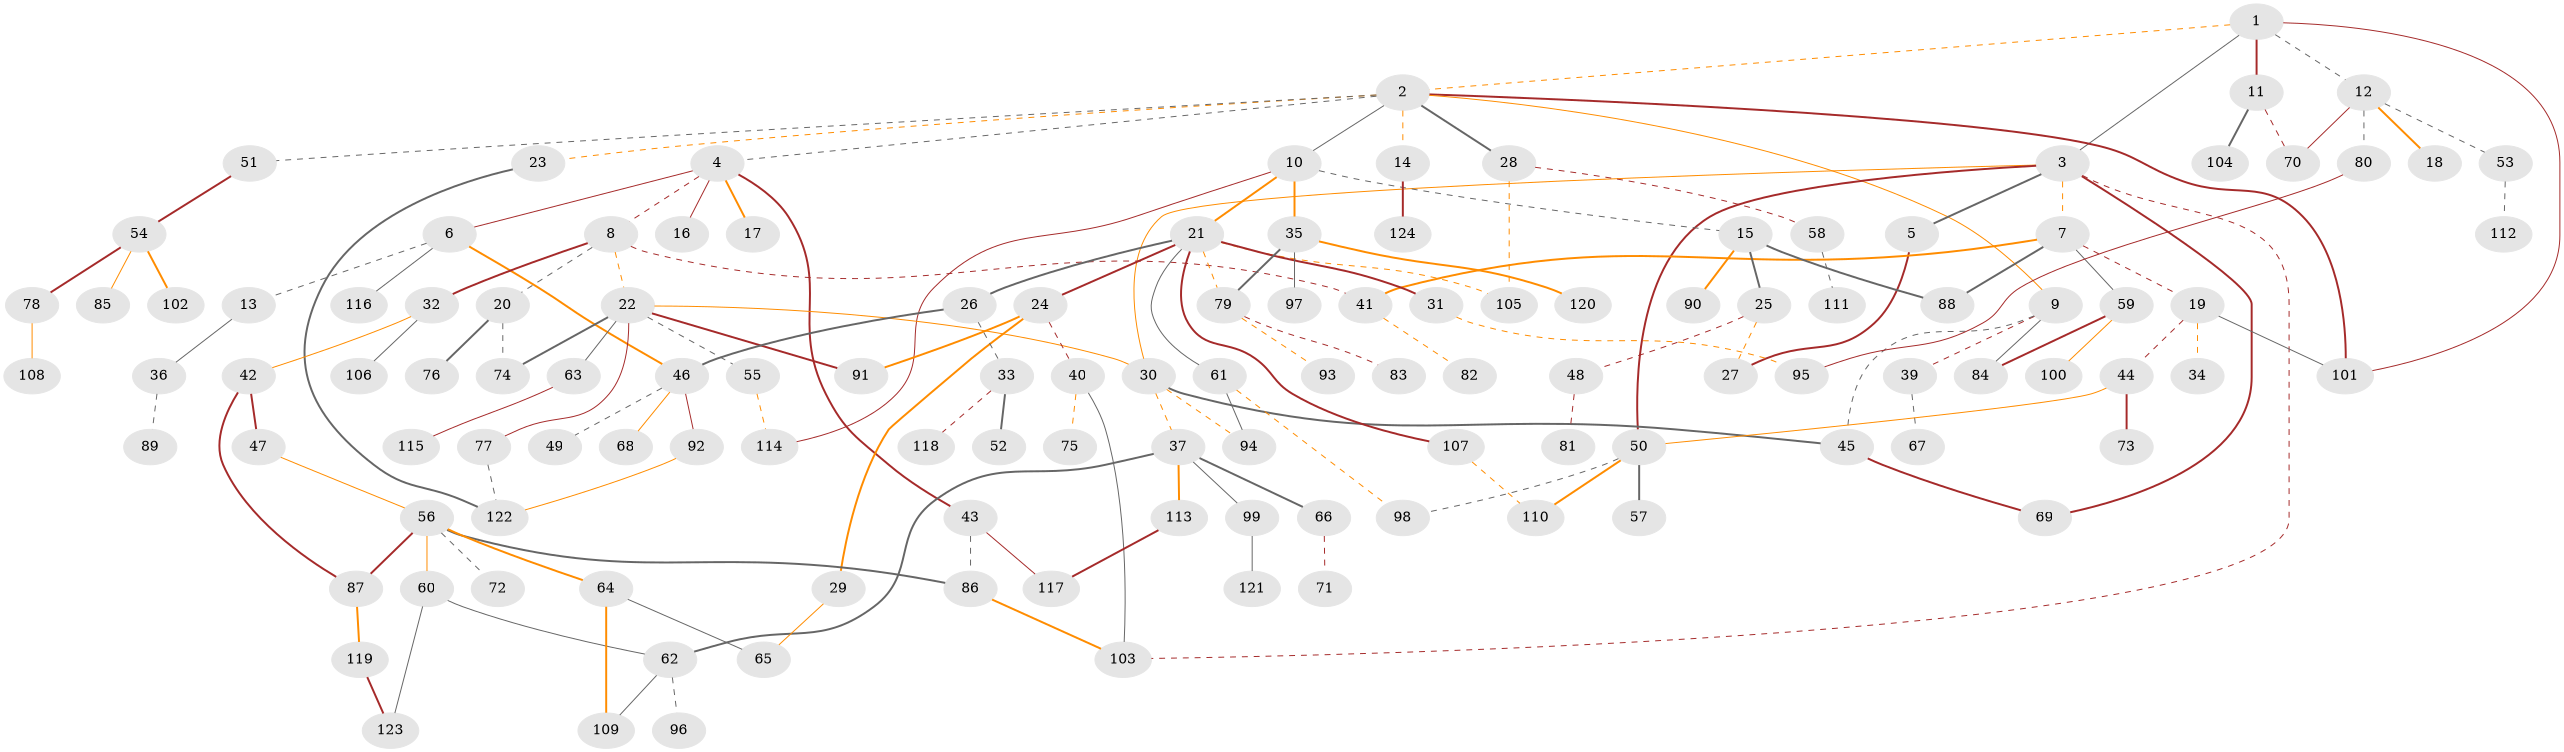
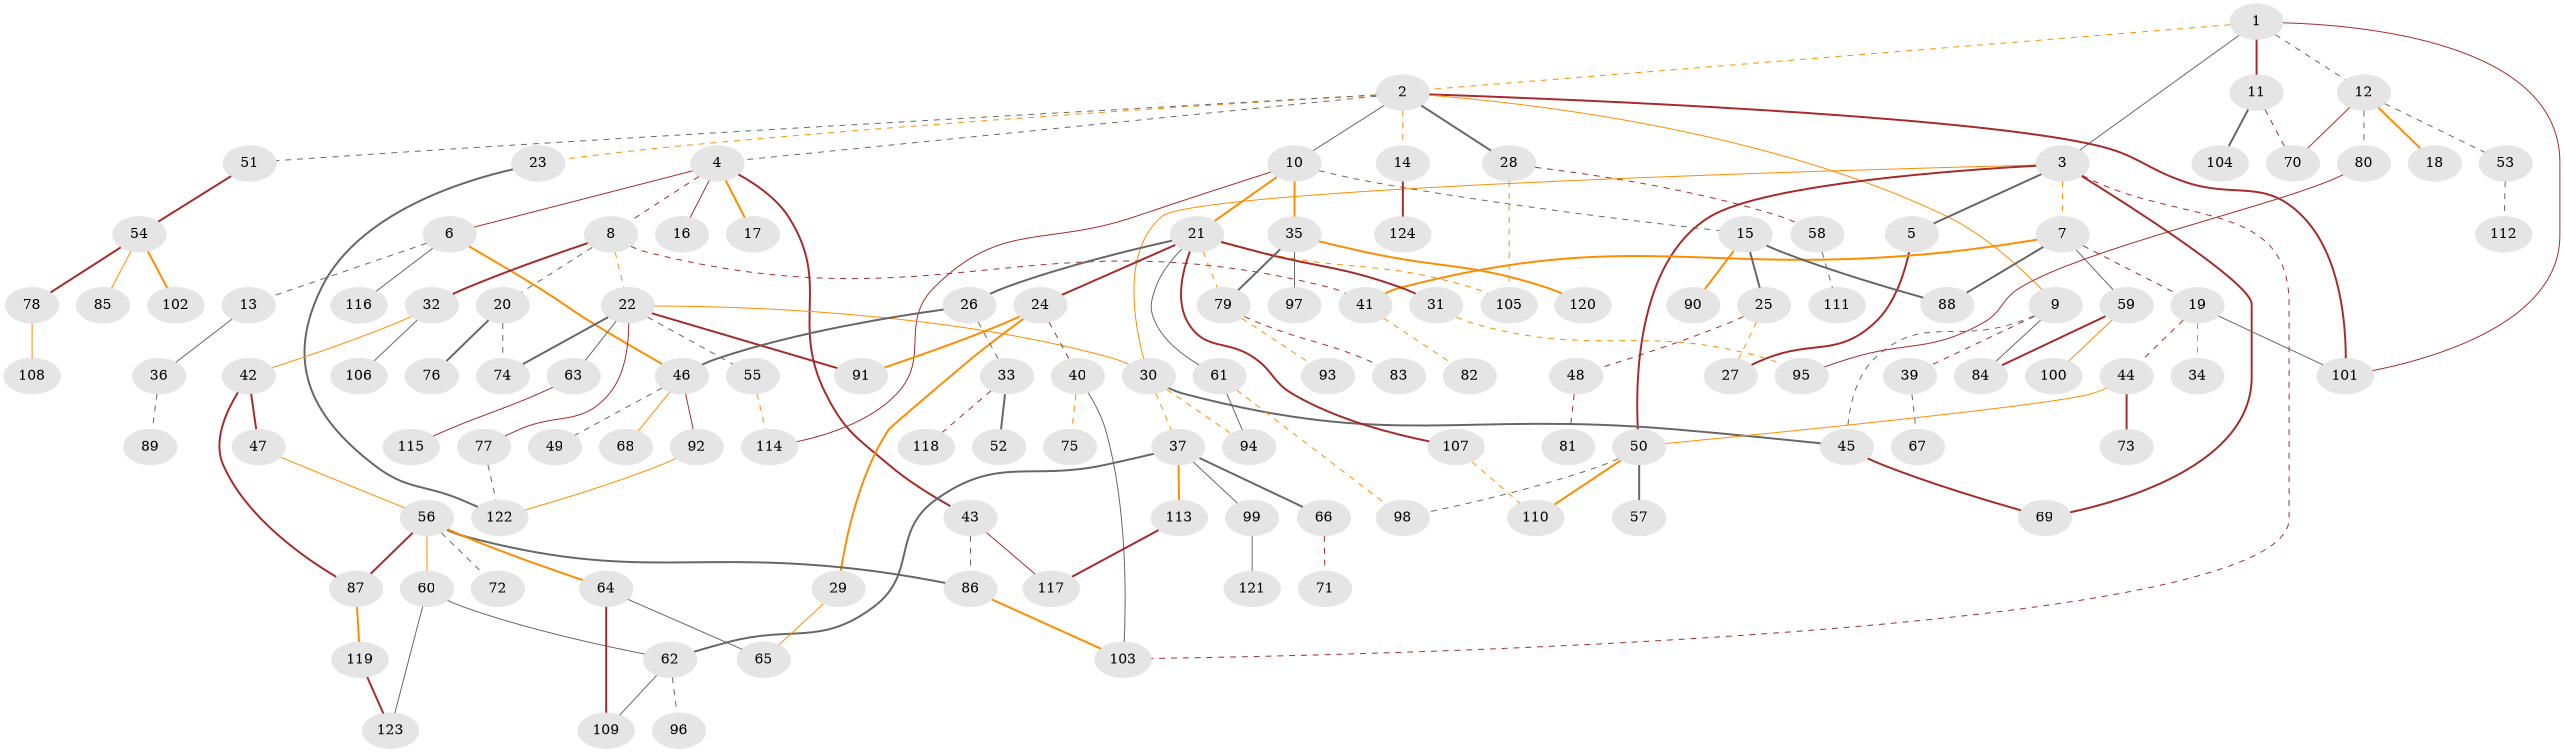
(606, 660) -> (606, 660)
